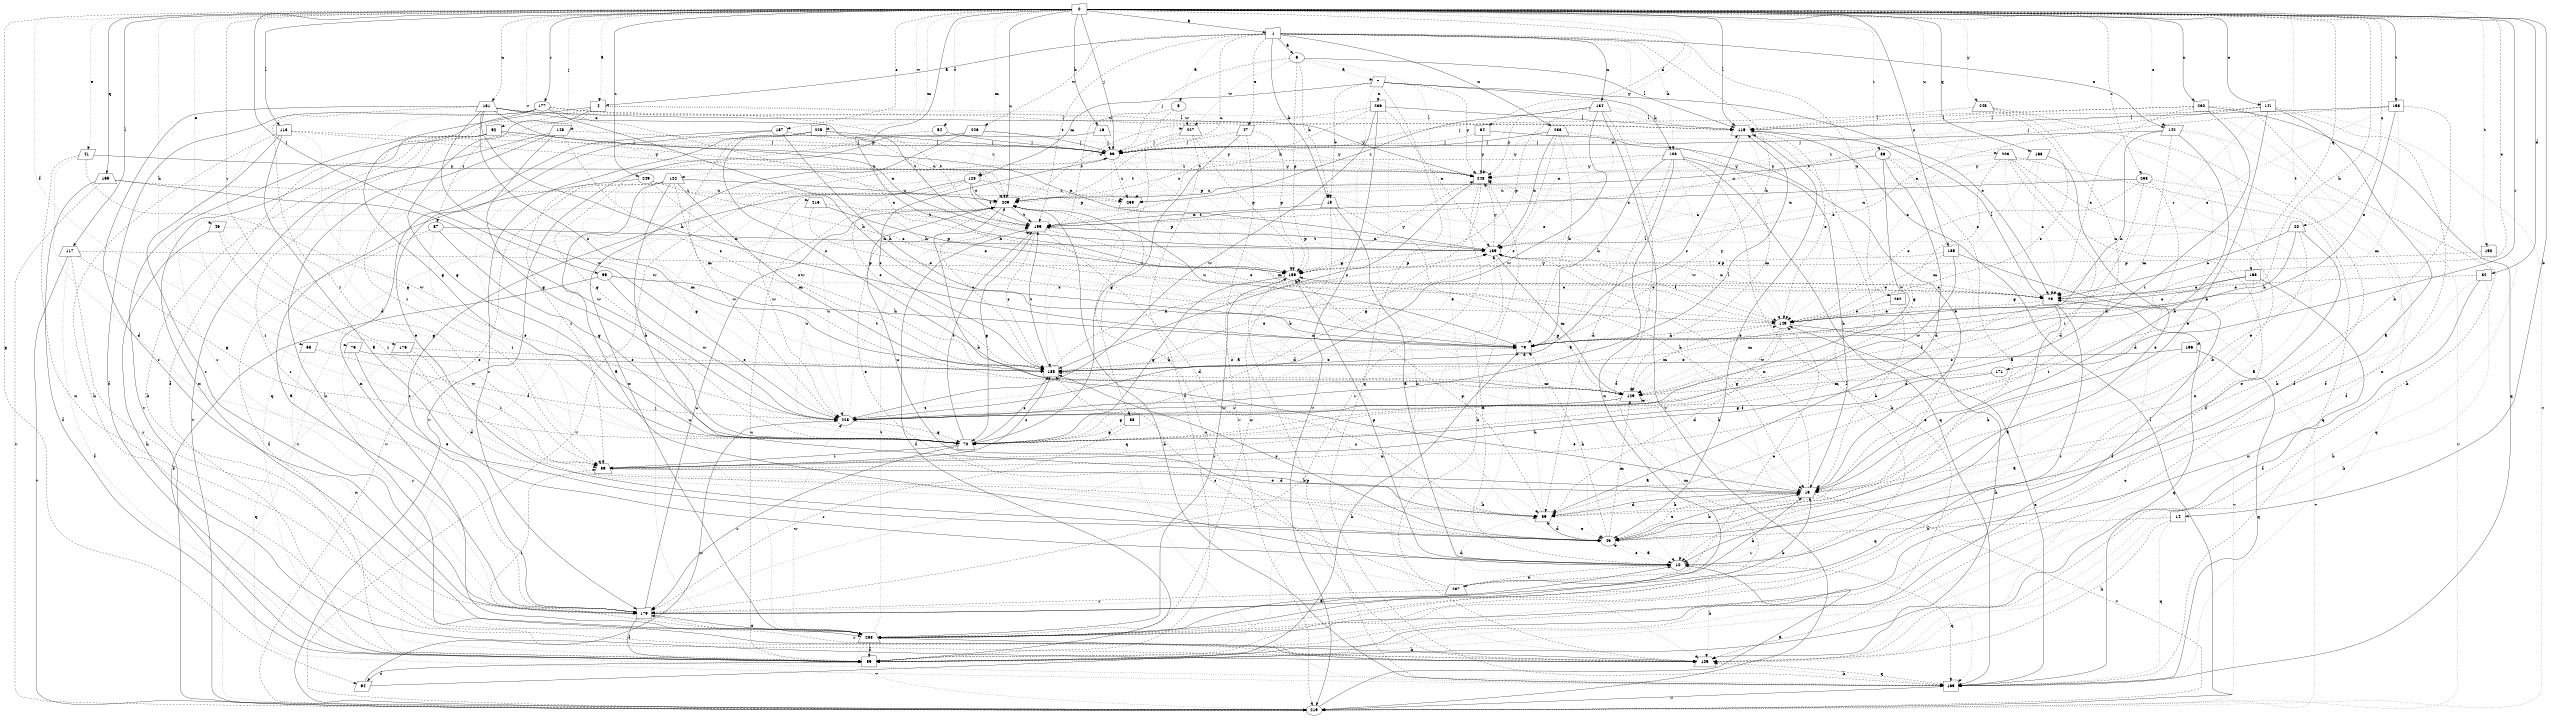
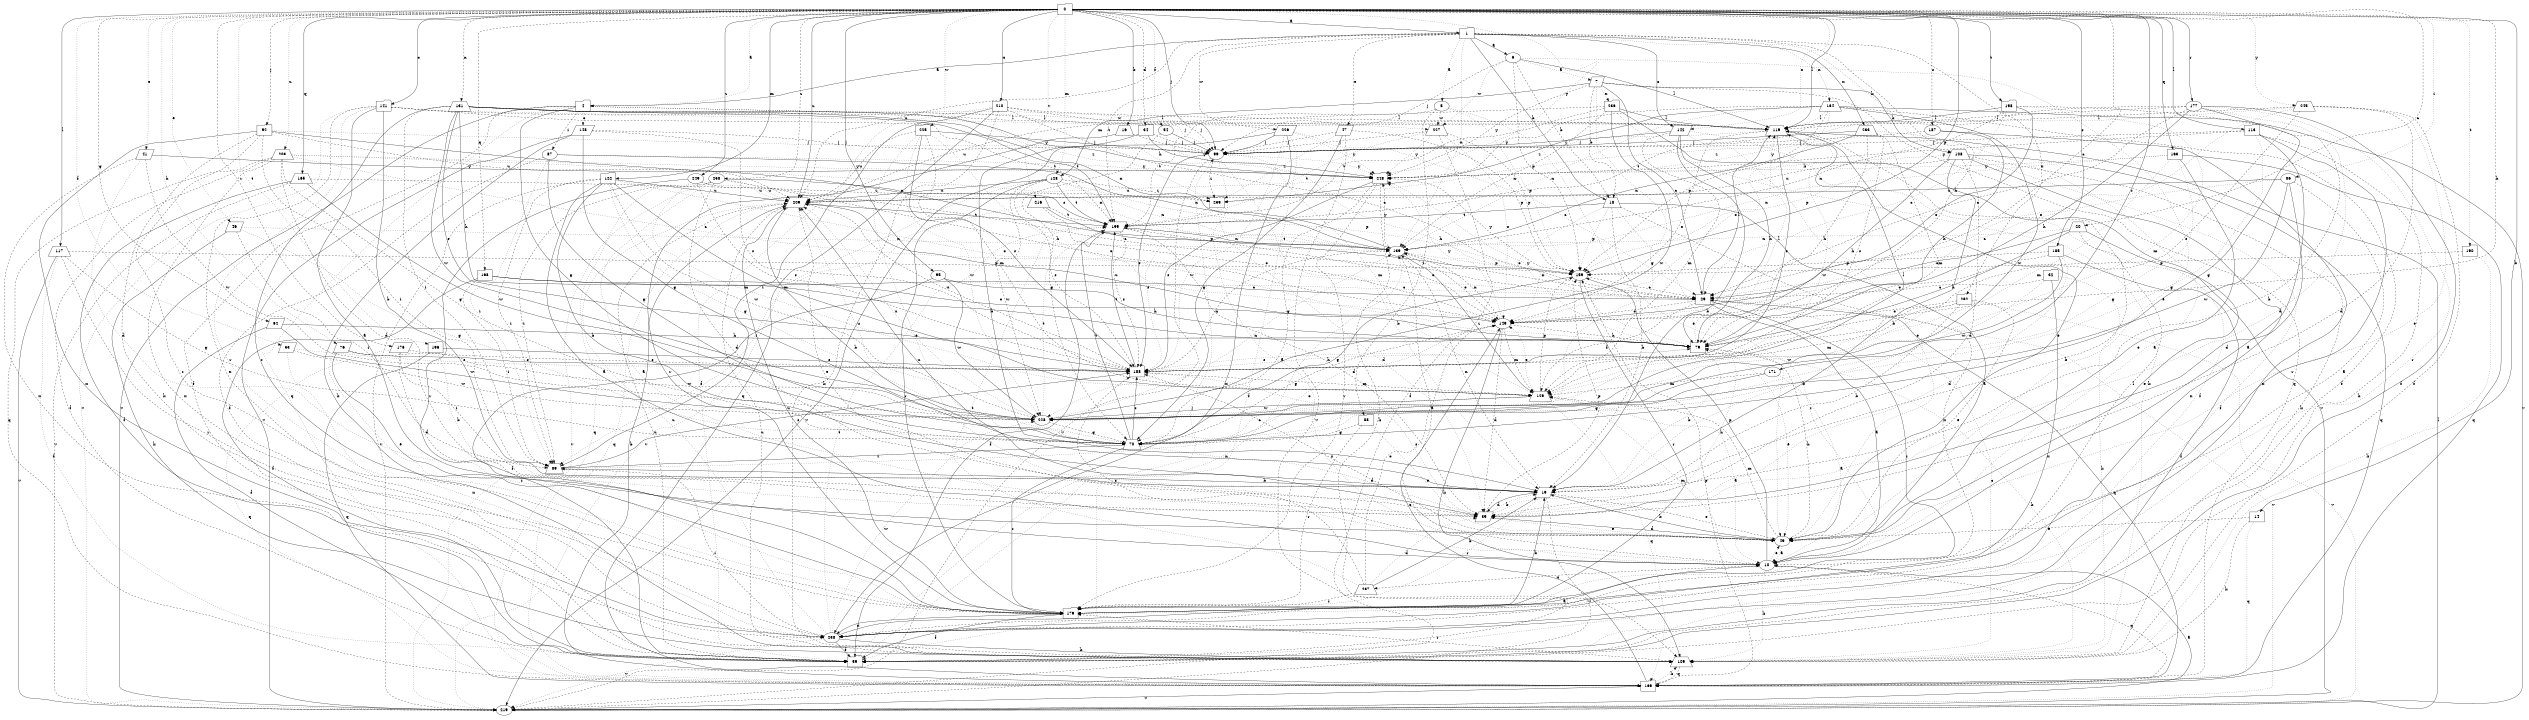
(1946, 13) -> none
(595, 20) -> (615, 12)
(1467, 36) -> (1664, 44)
(2201, 106) -> (1000, 106)
(924, 108) -> (782, 22)
(2039, 154) -> (2175, 154)
(1590, 167) -> (1805, 167)
(1683, 167) -> (943, 161)
(673, 179) -> (608, 179)
(1130, 203) -> (1217, 203)
(2165, 206) -> (467, 482)
(1676, 287) -> (1475, 287)
(1563, 324) -> (1479, 324)
(984, 329) -> none
(1767, 341) -> (1766, 353)
none -> (673, 385)
(291, 396) -> (430, 396)
(1121, 420) -> (1260, 420)
(1075, 444) -> (1065, 454)
(1326, 480) -> (1446, 518)
(732, 495) -> none
(1928, 529) -> (2049, 529)
(1160, 560) -> (1539, 594)
none -> (2343, 597)
(869, 638) -> (832, 638)
(614, 664) -> (417, 588)
